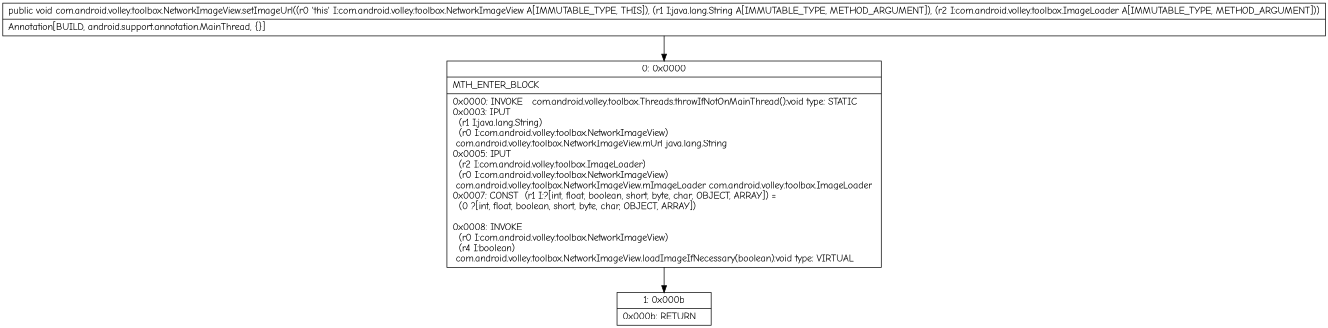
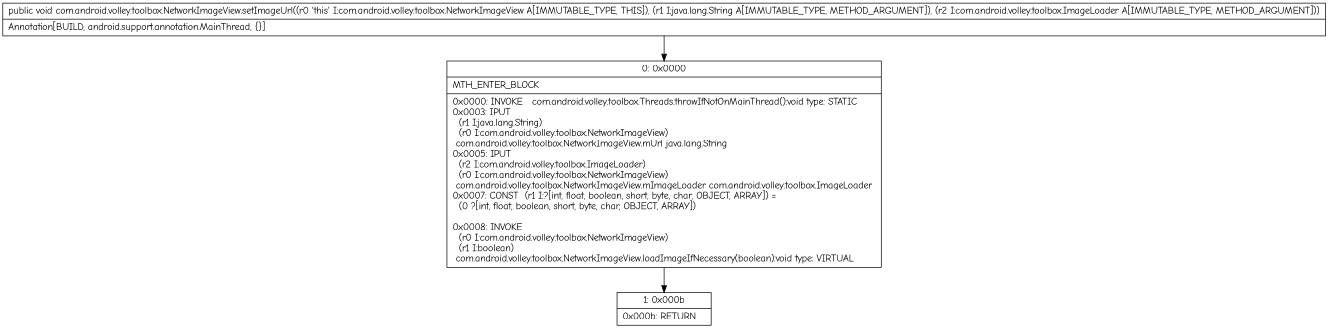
(484, 248) -> (483, 248)
